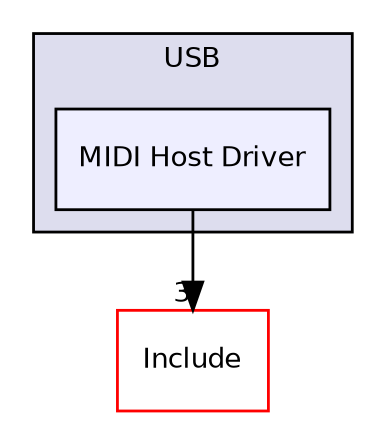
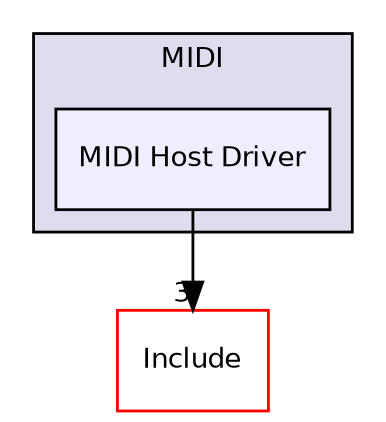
(193, 60) -> (193, 60)
